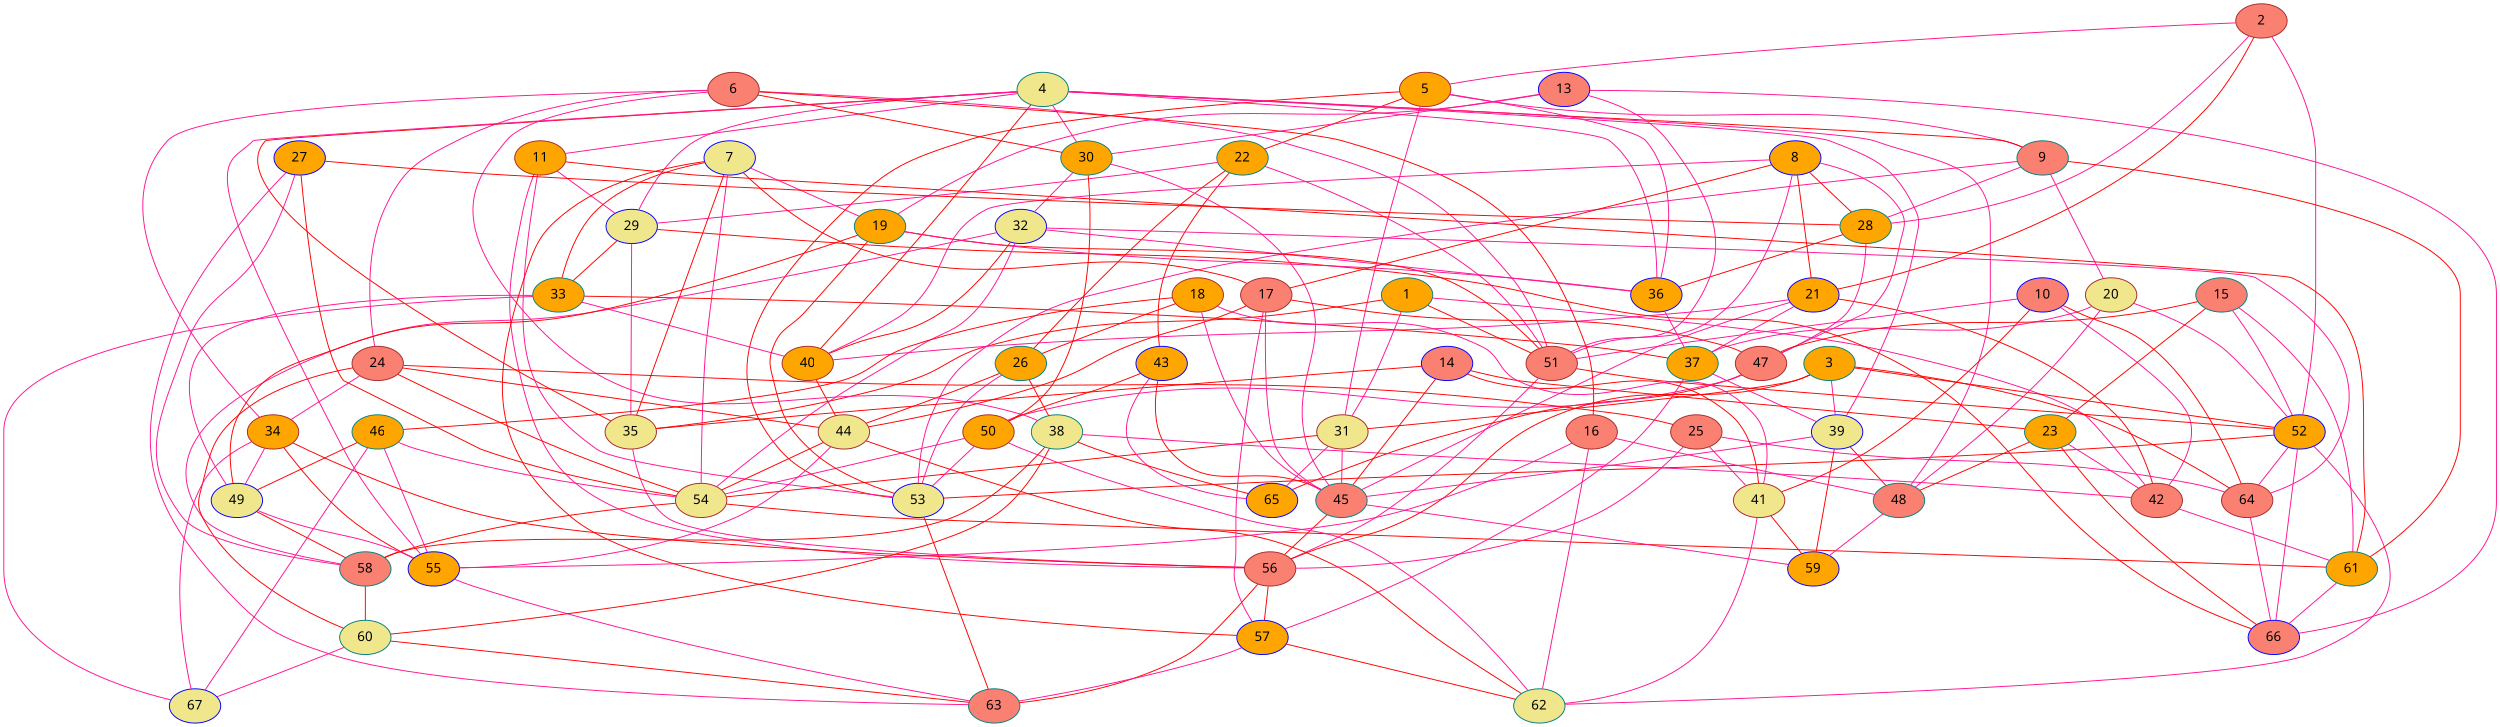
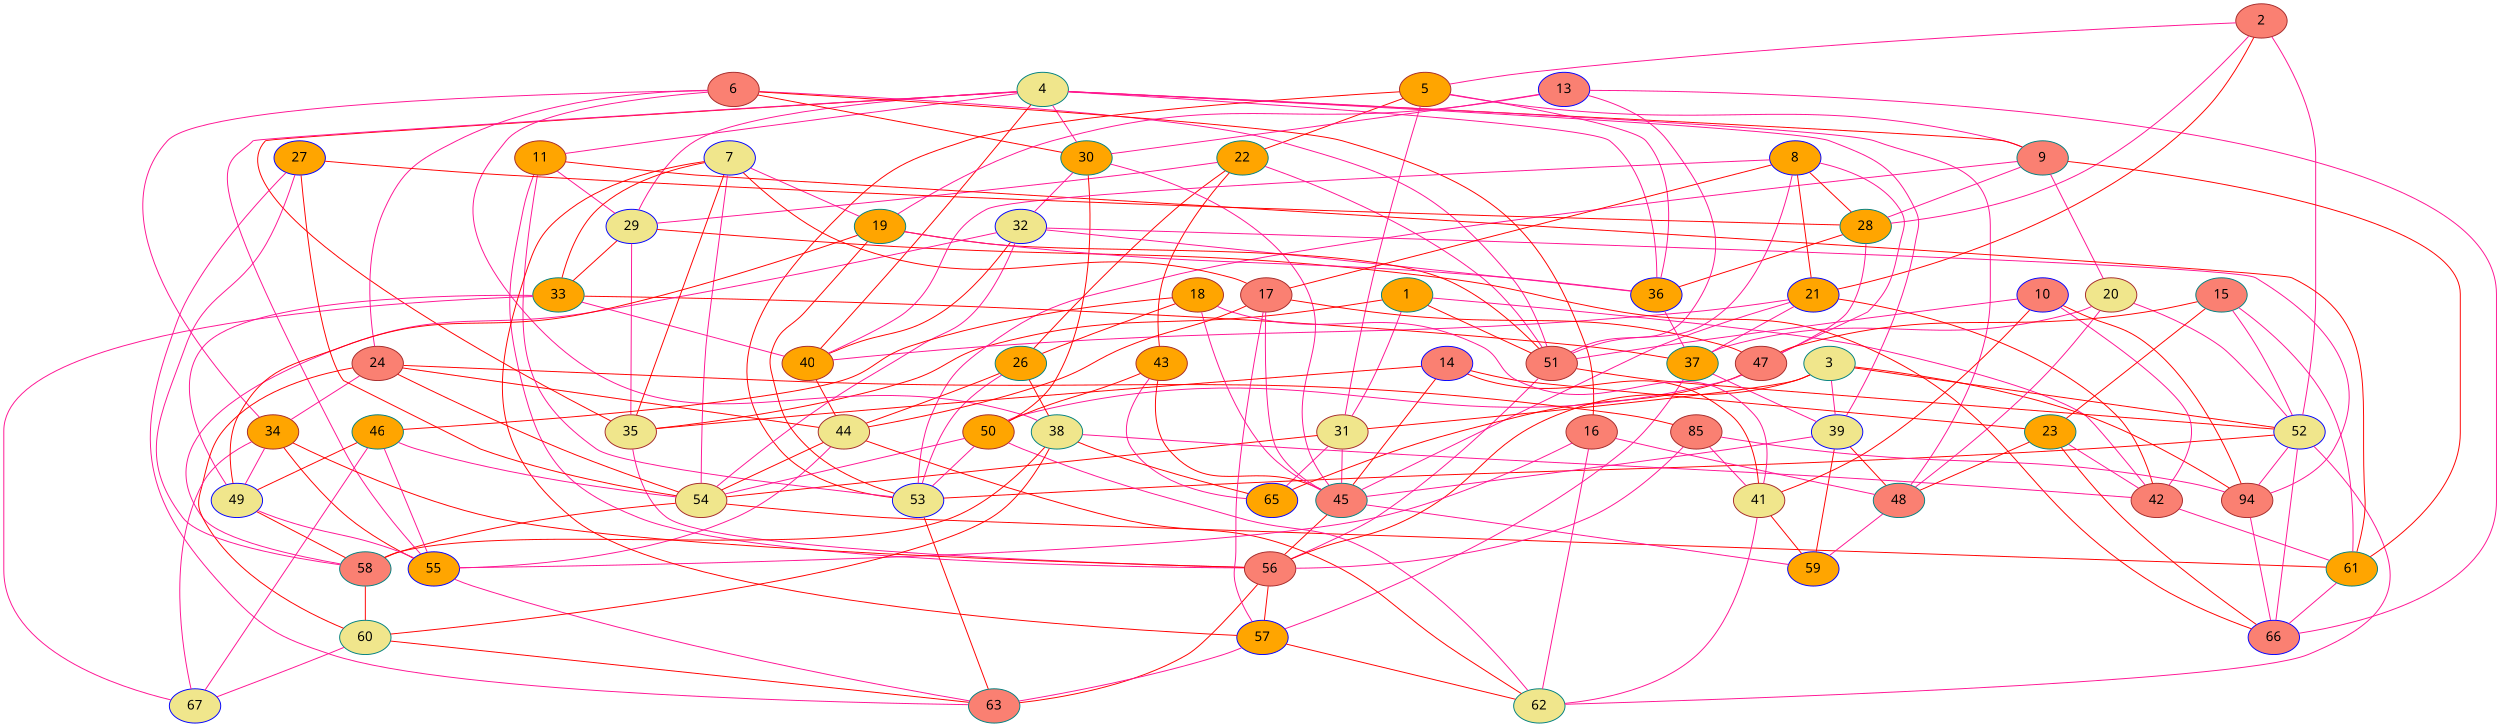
(1162, 363) -> (1162, 363)
(1830, 363) -> (1830, 363)
(1696, 432) -> (1696, 432)
(2300, 432) -> (2300, 432)
(2247, 500) -> (2247, 500)
